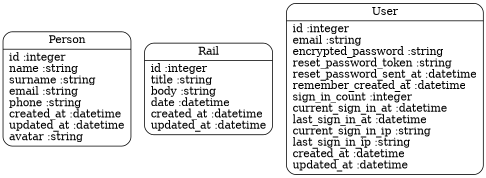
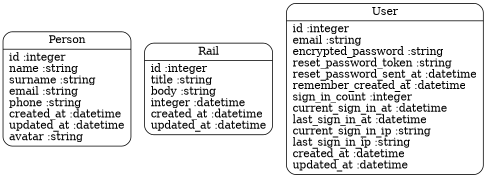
(190, 103) -> (198, 103)
